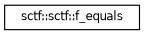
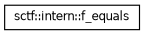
(72, 17) -> (72, 17)
